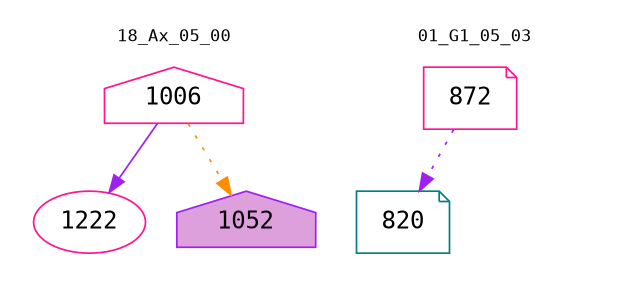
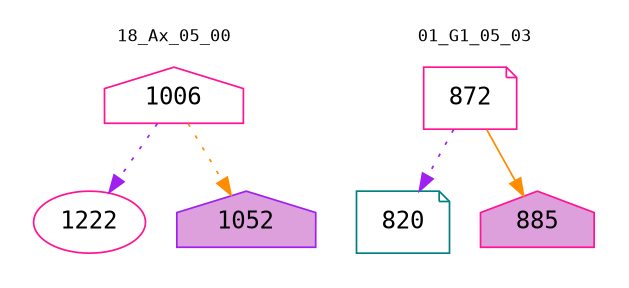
(138, 151) -> (138, 151)
none -> (537, 222)
